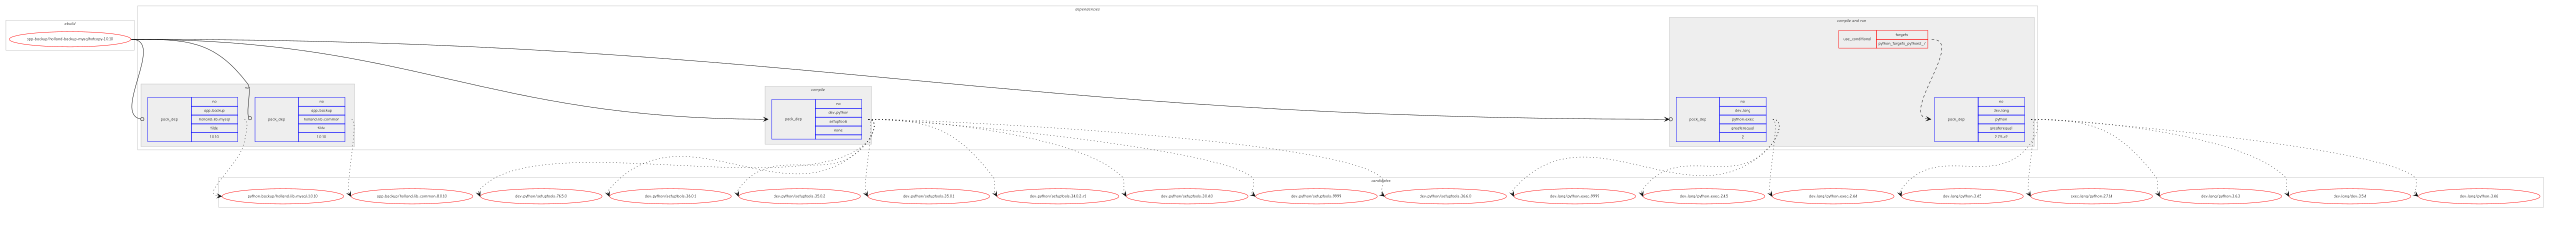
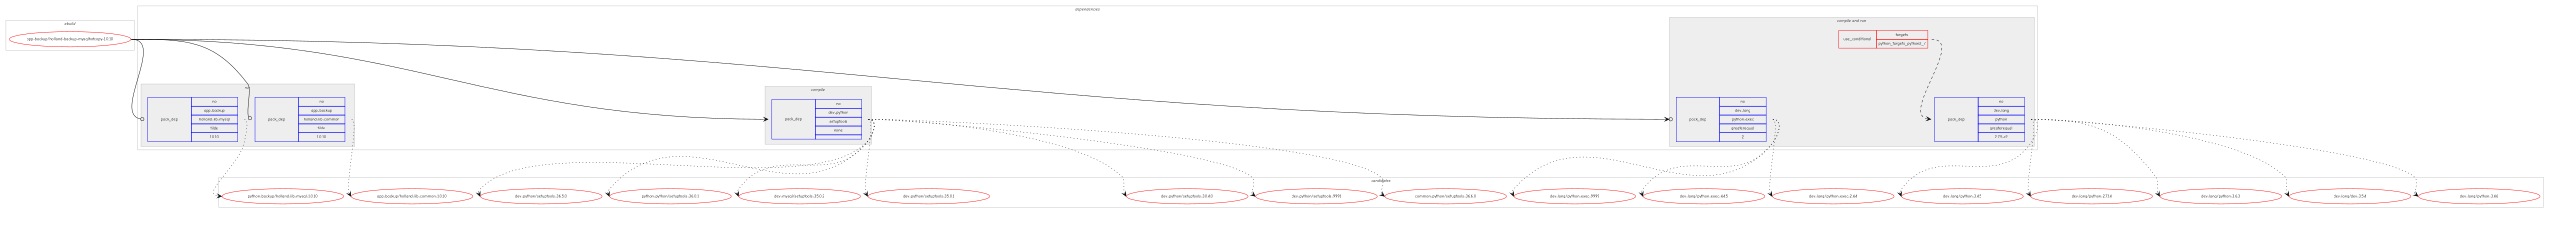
(412, 196) -> (412, 196)
(541, 196) -> (541, 196)
(670, 196) -> (670, 196)
(800, 196) -> (800, 196)
(1058, 196) -> none
(1316, 196) -> (1316, 196)
(1446, 196) -> (1446, 196)
(1704, 196) -> (1704, 196)
(2092, 196) -> (2092, 196)
